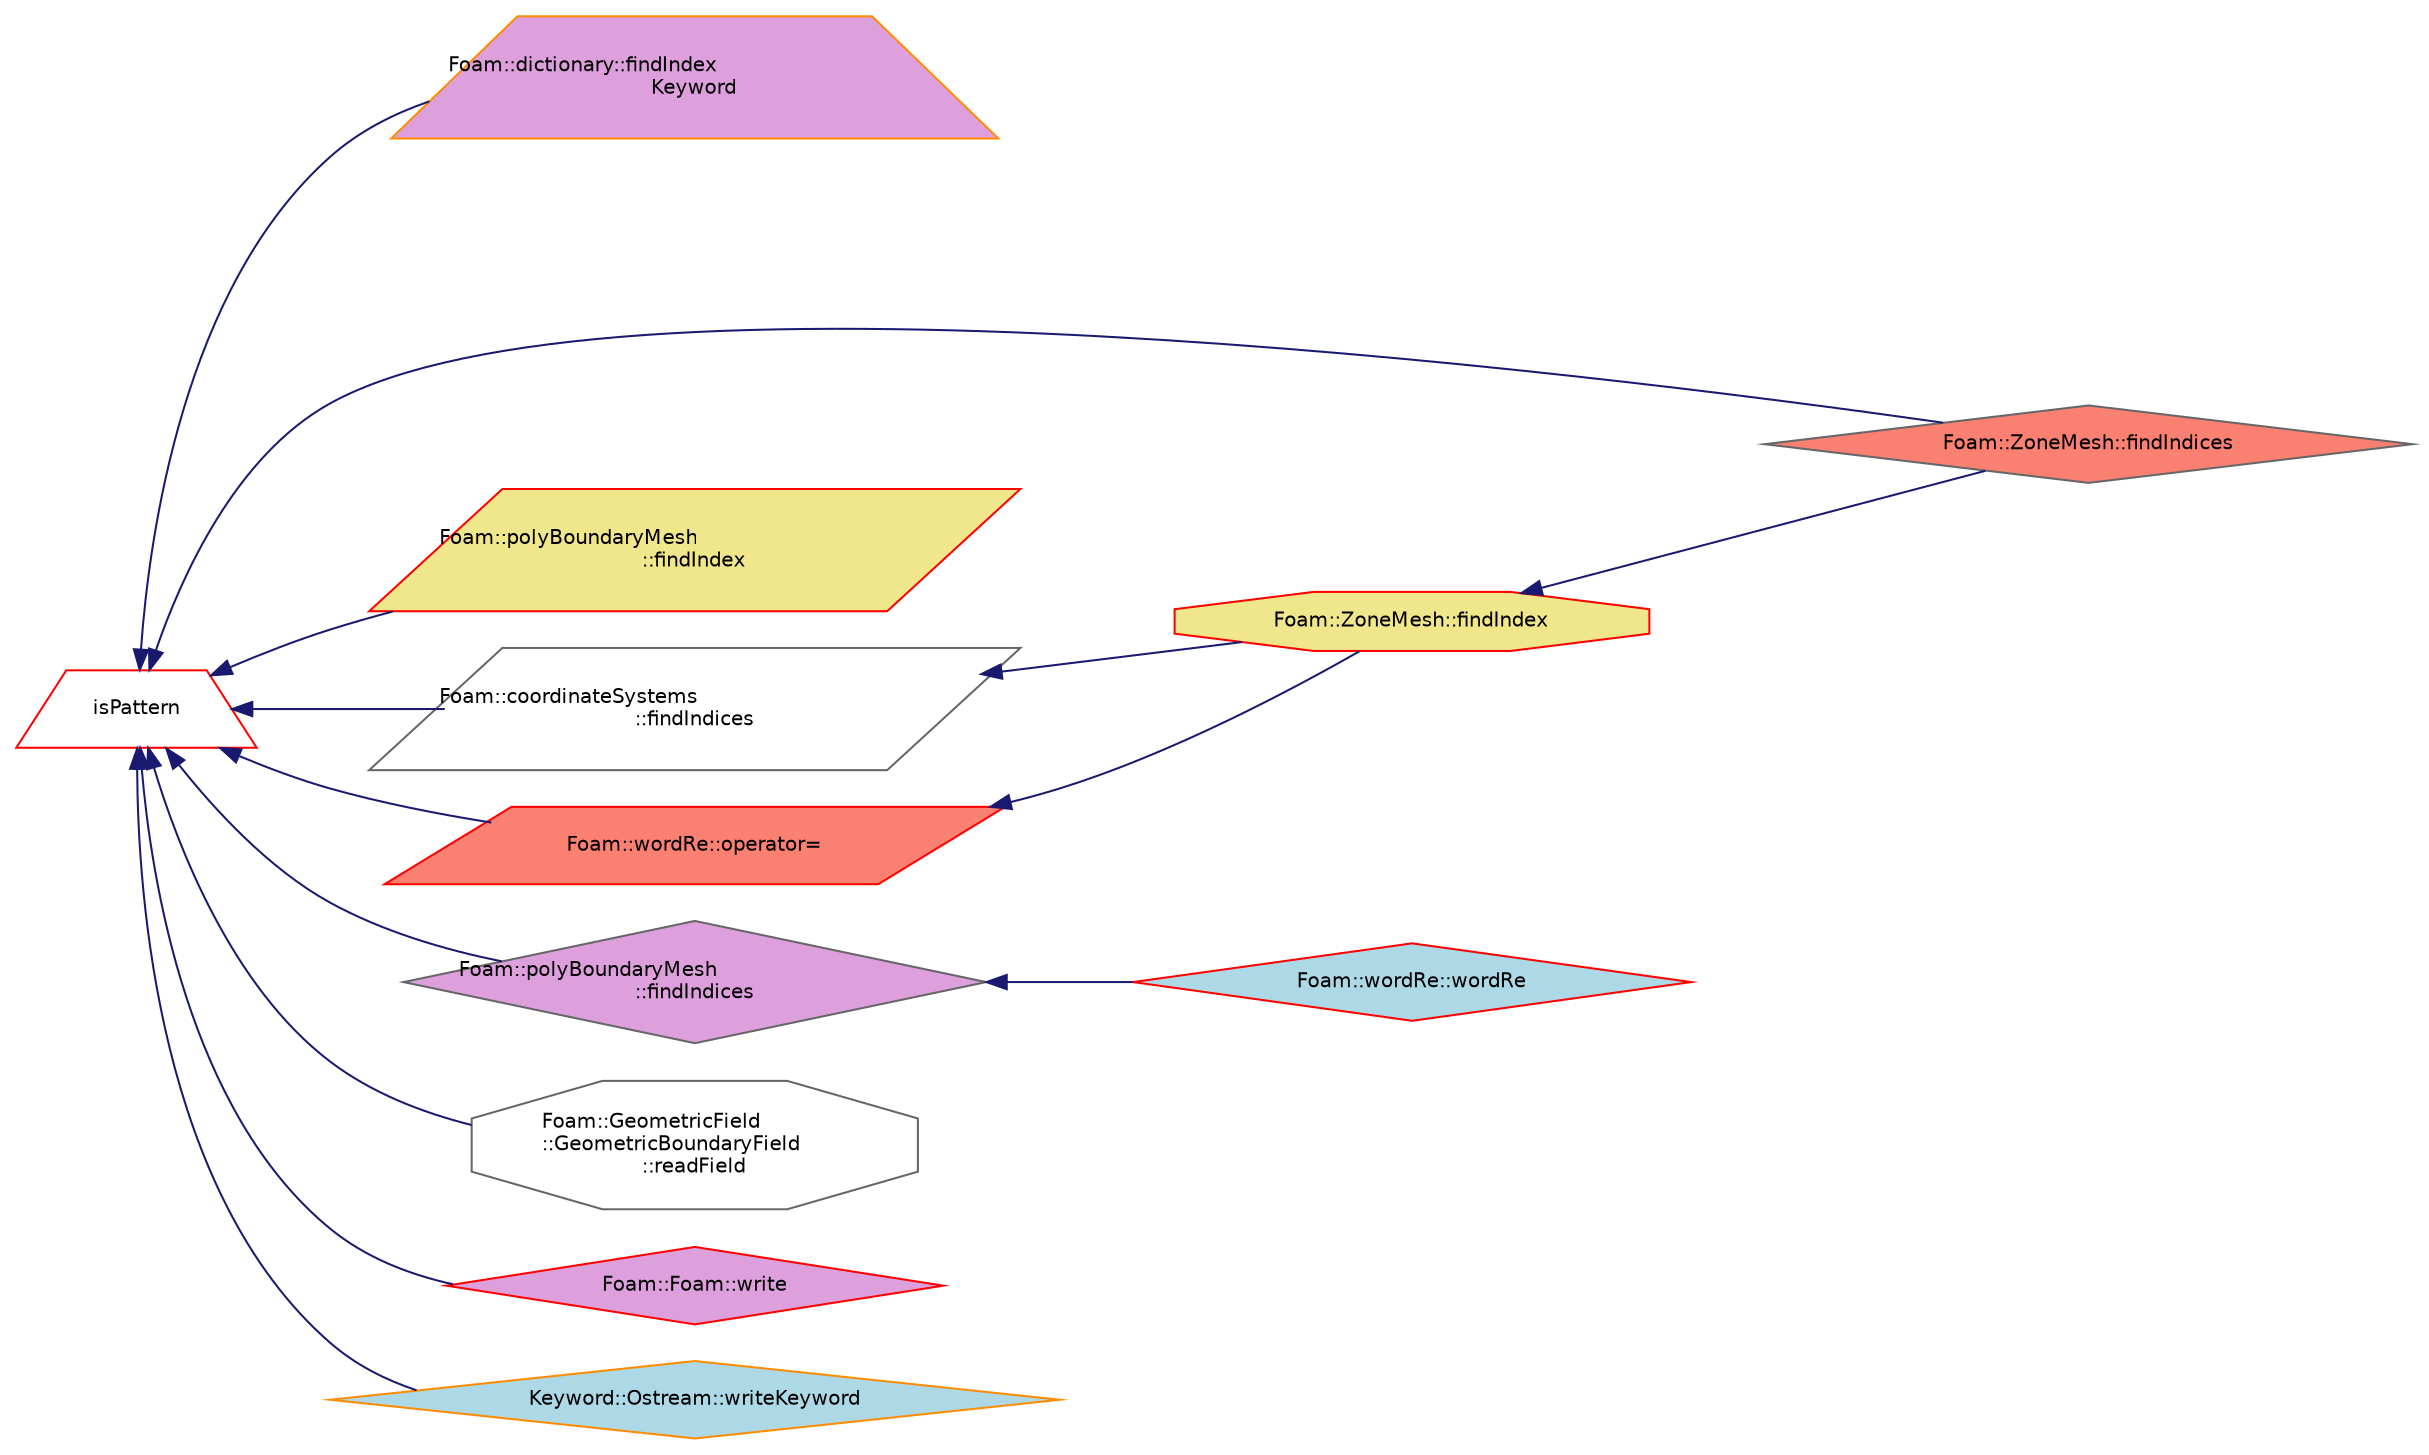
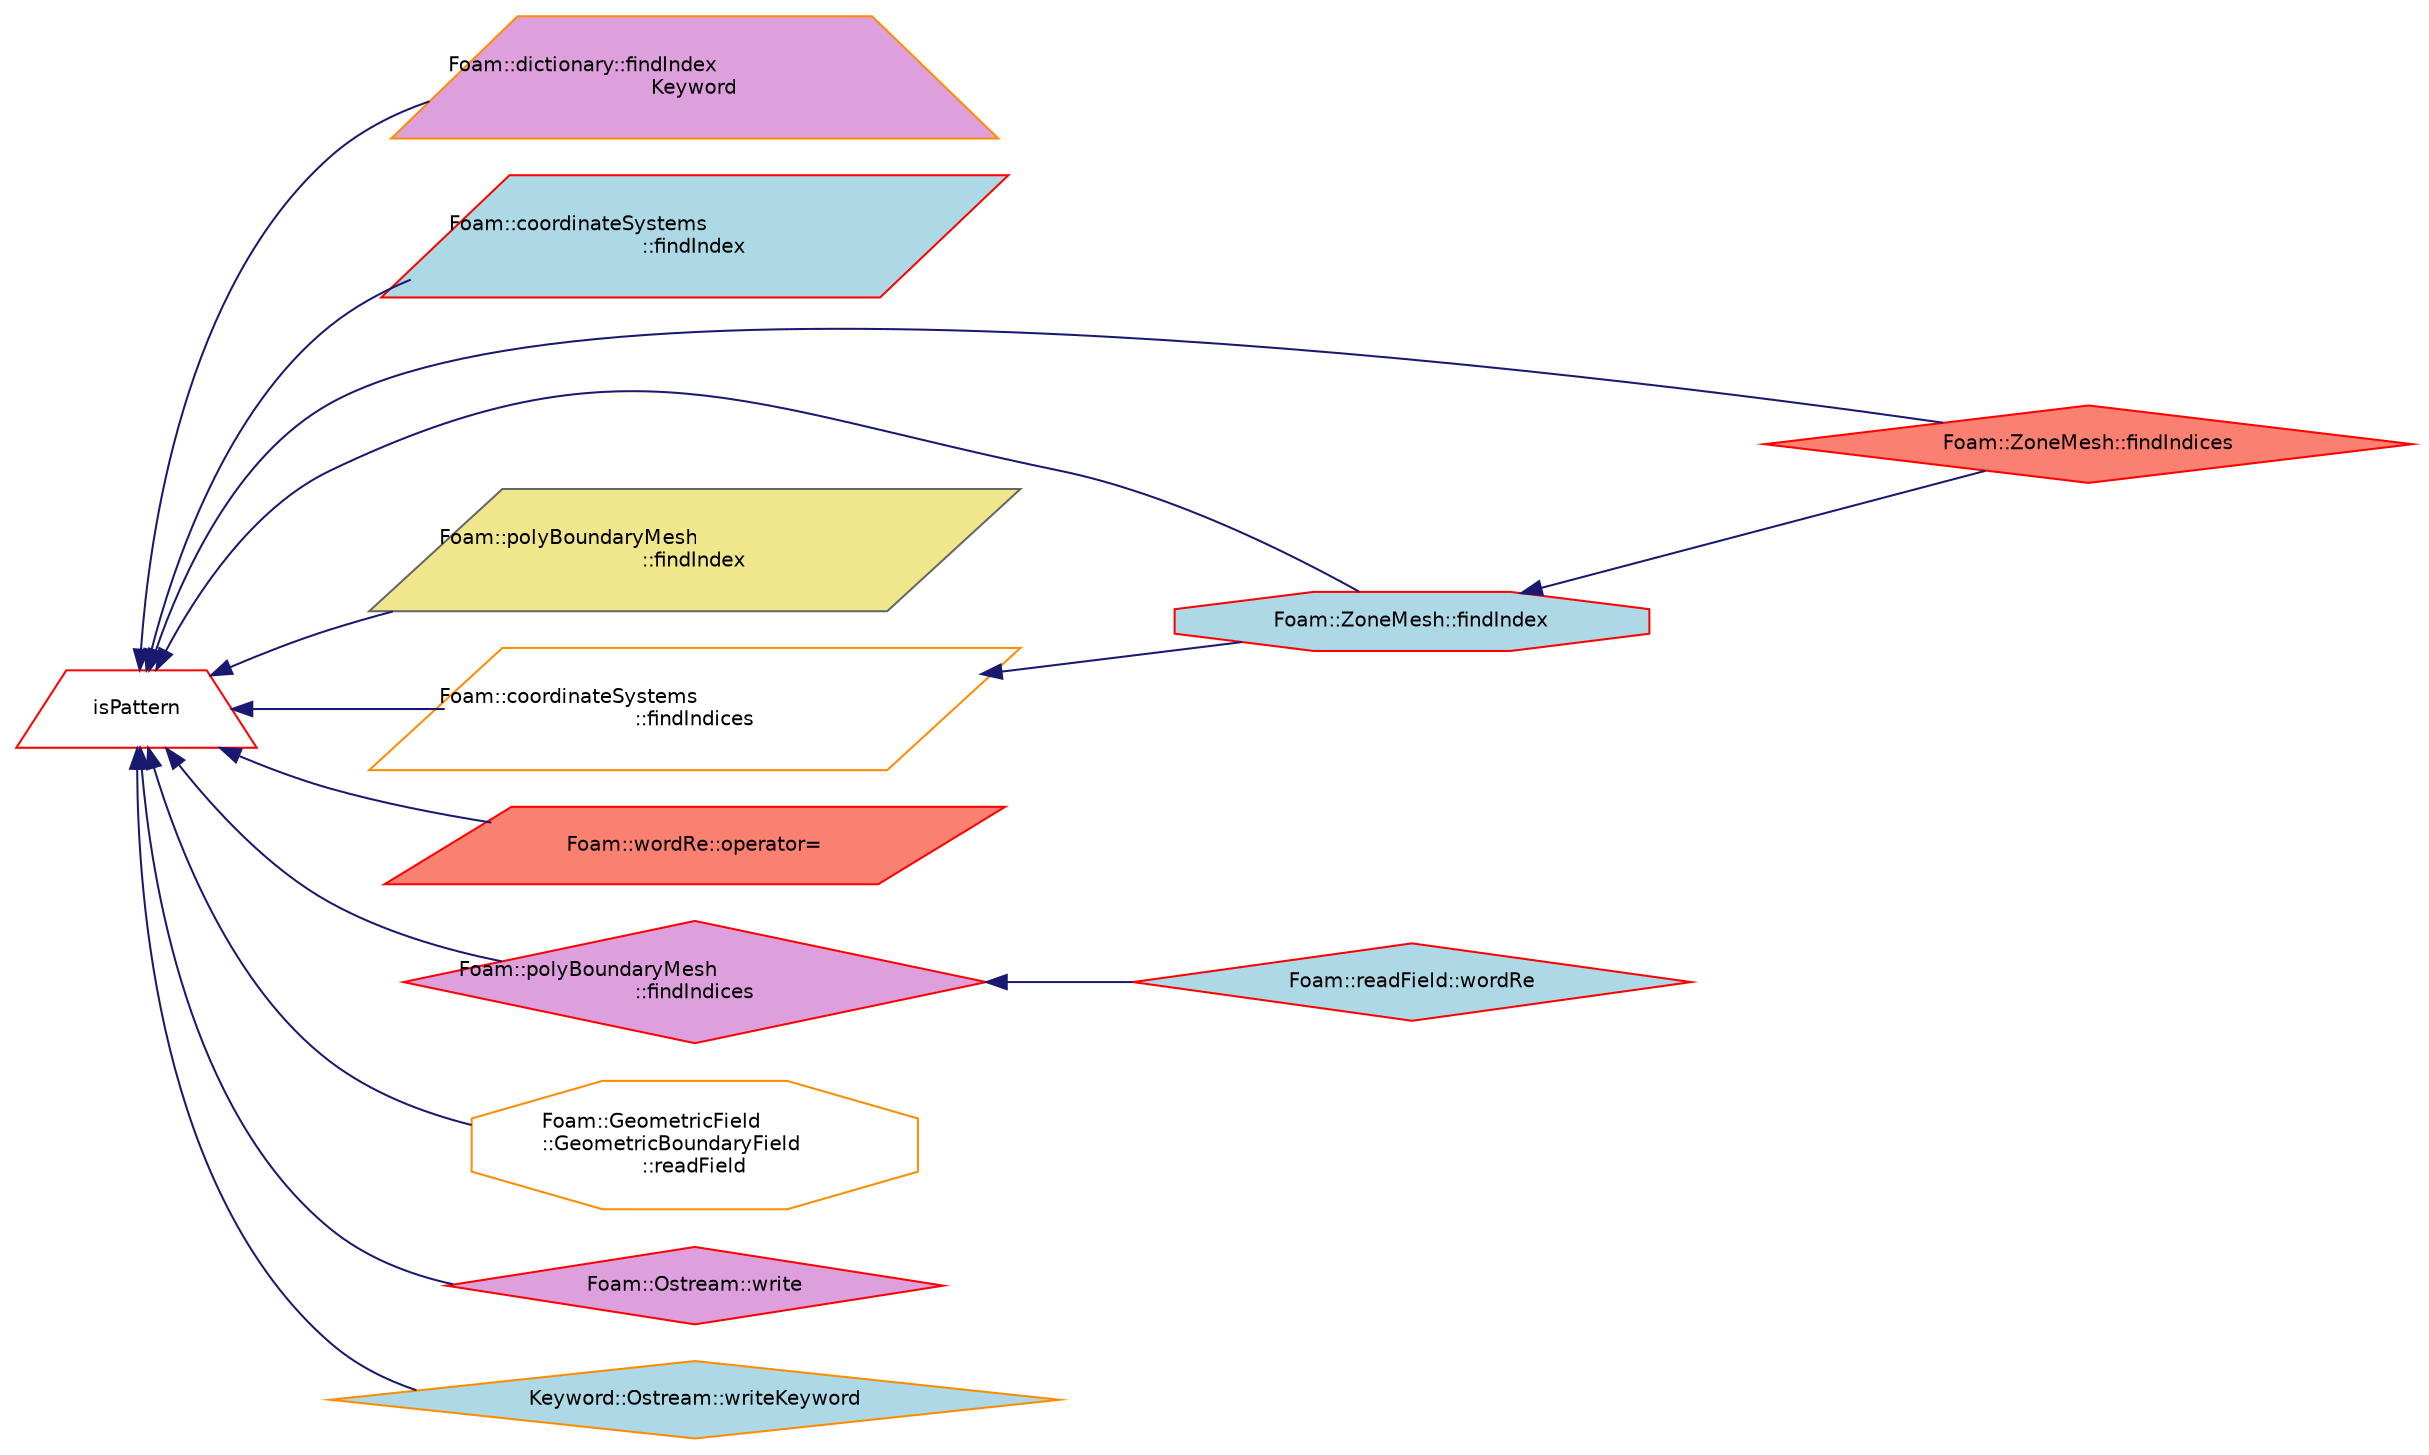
none -> (695, 236)
(2088, 444) -> (2088, 444)
(695, 550) -> (695, 550)
(1412, 621) -> (1412, 621)
(695, 709) -> (695, 709)
(1190, 738) -> (730, 400)
(695, 982) -> (695, 982)
(1412, 982) -> (1412, 982)
(695, 1145) -> (695, 1145)
(695, 1286) -> (695, 1286)
